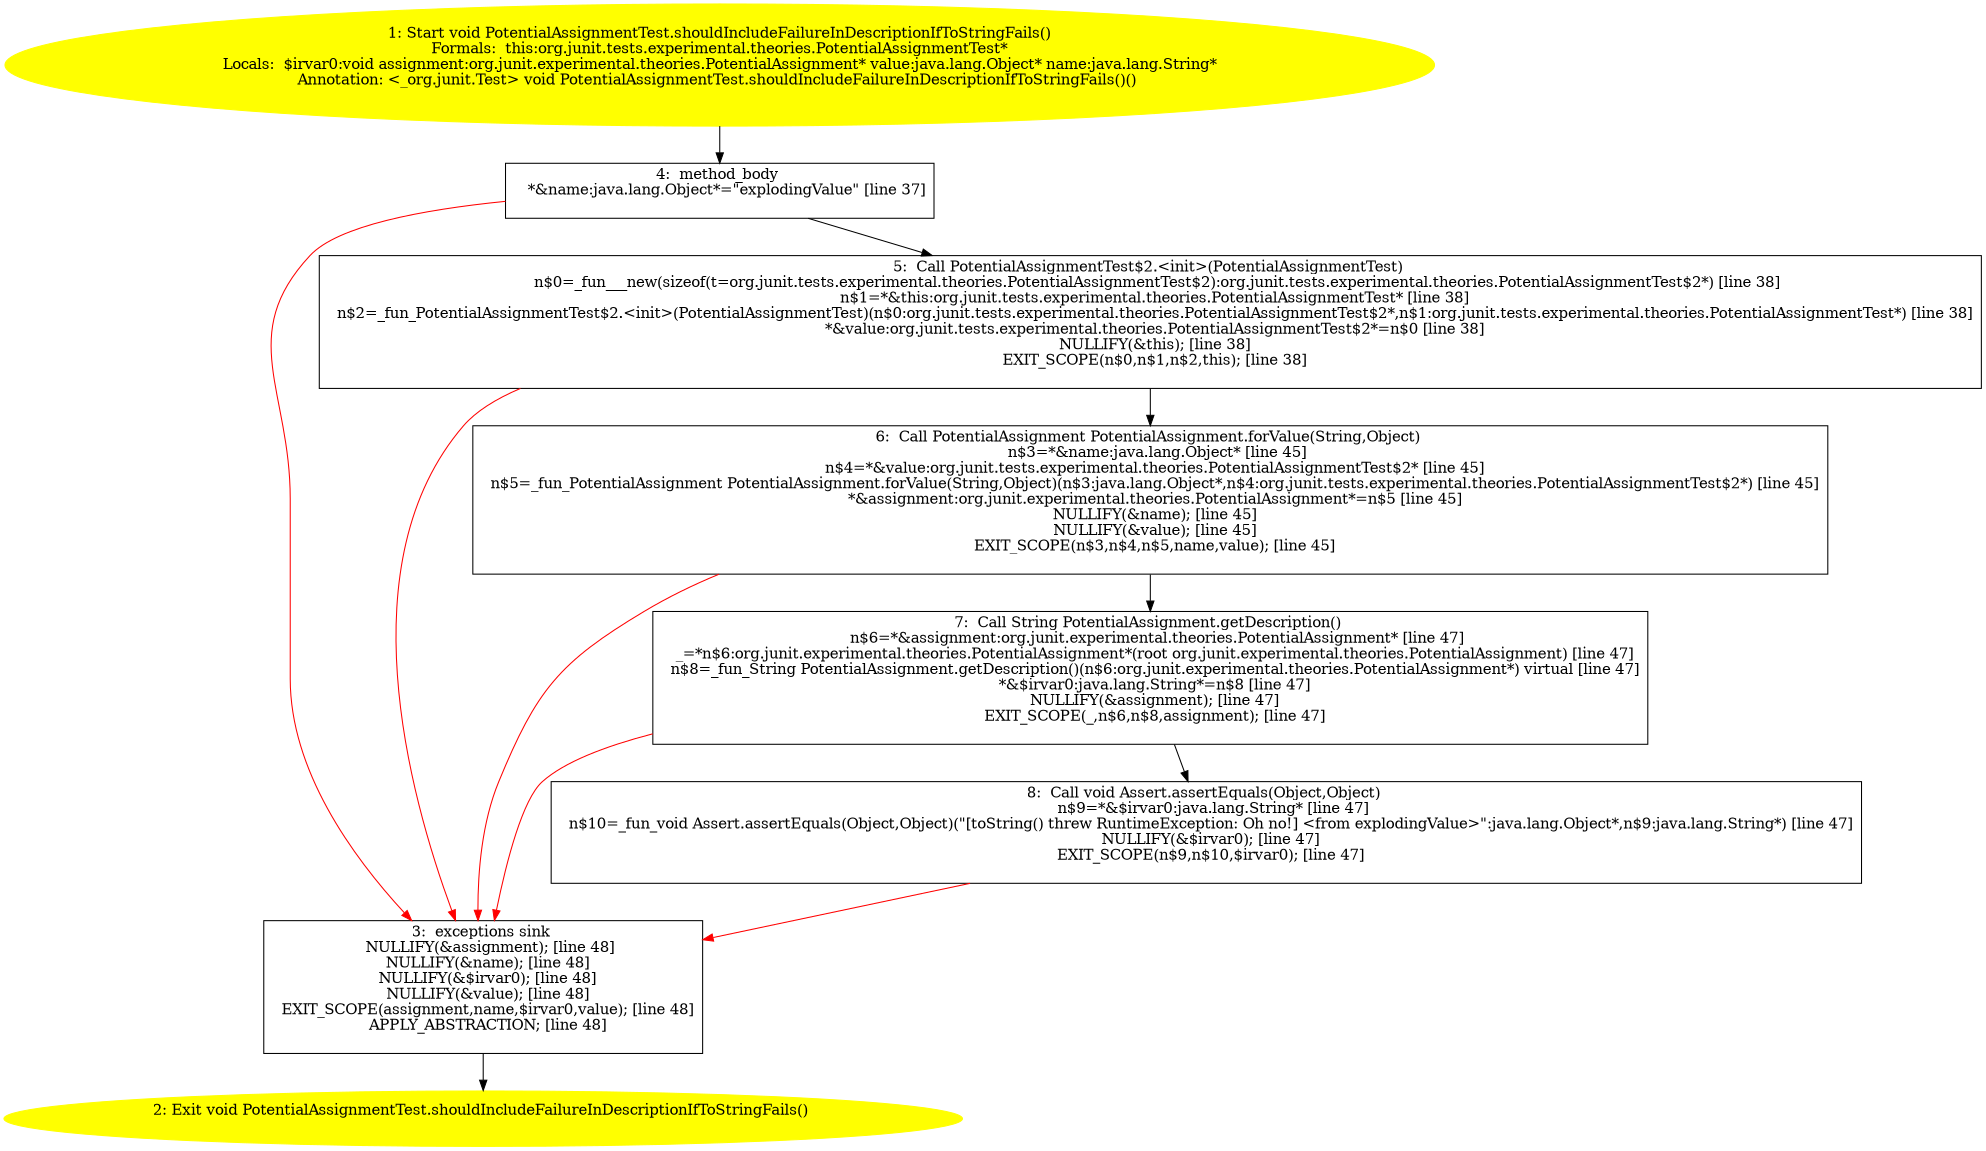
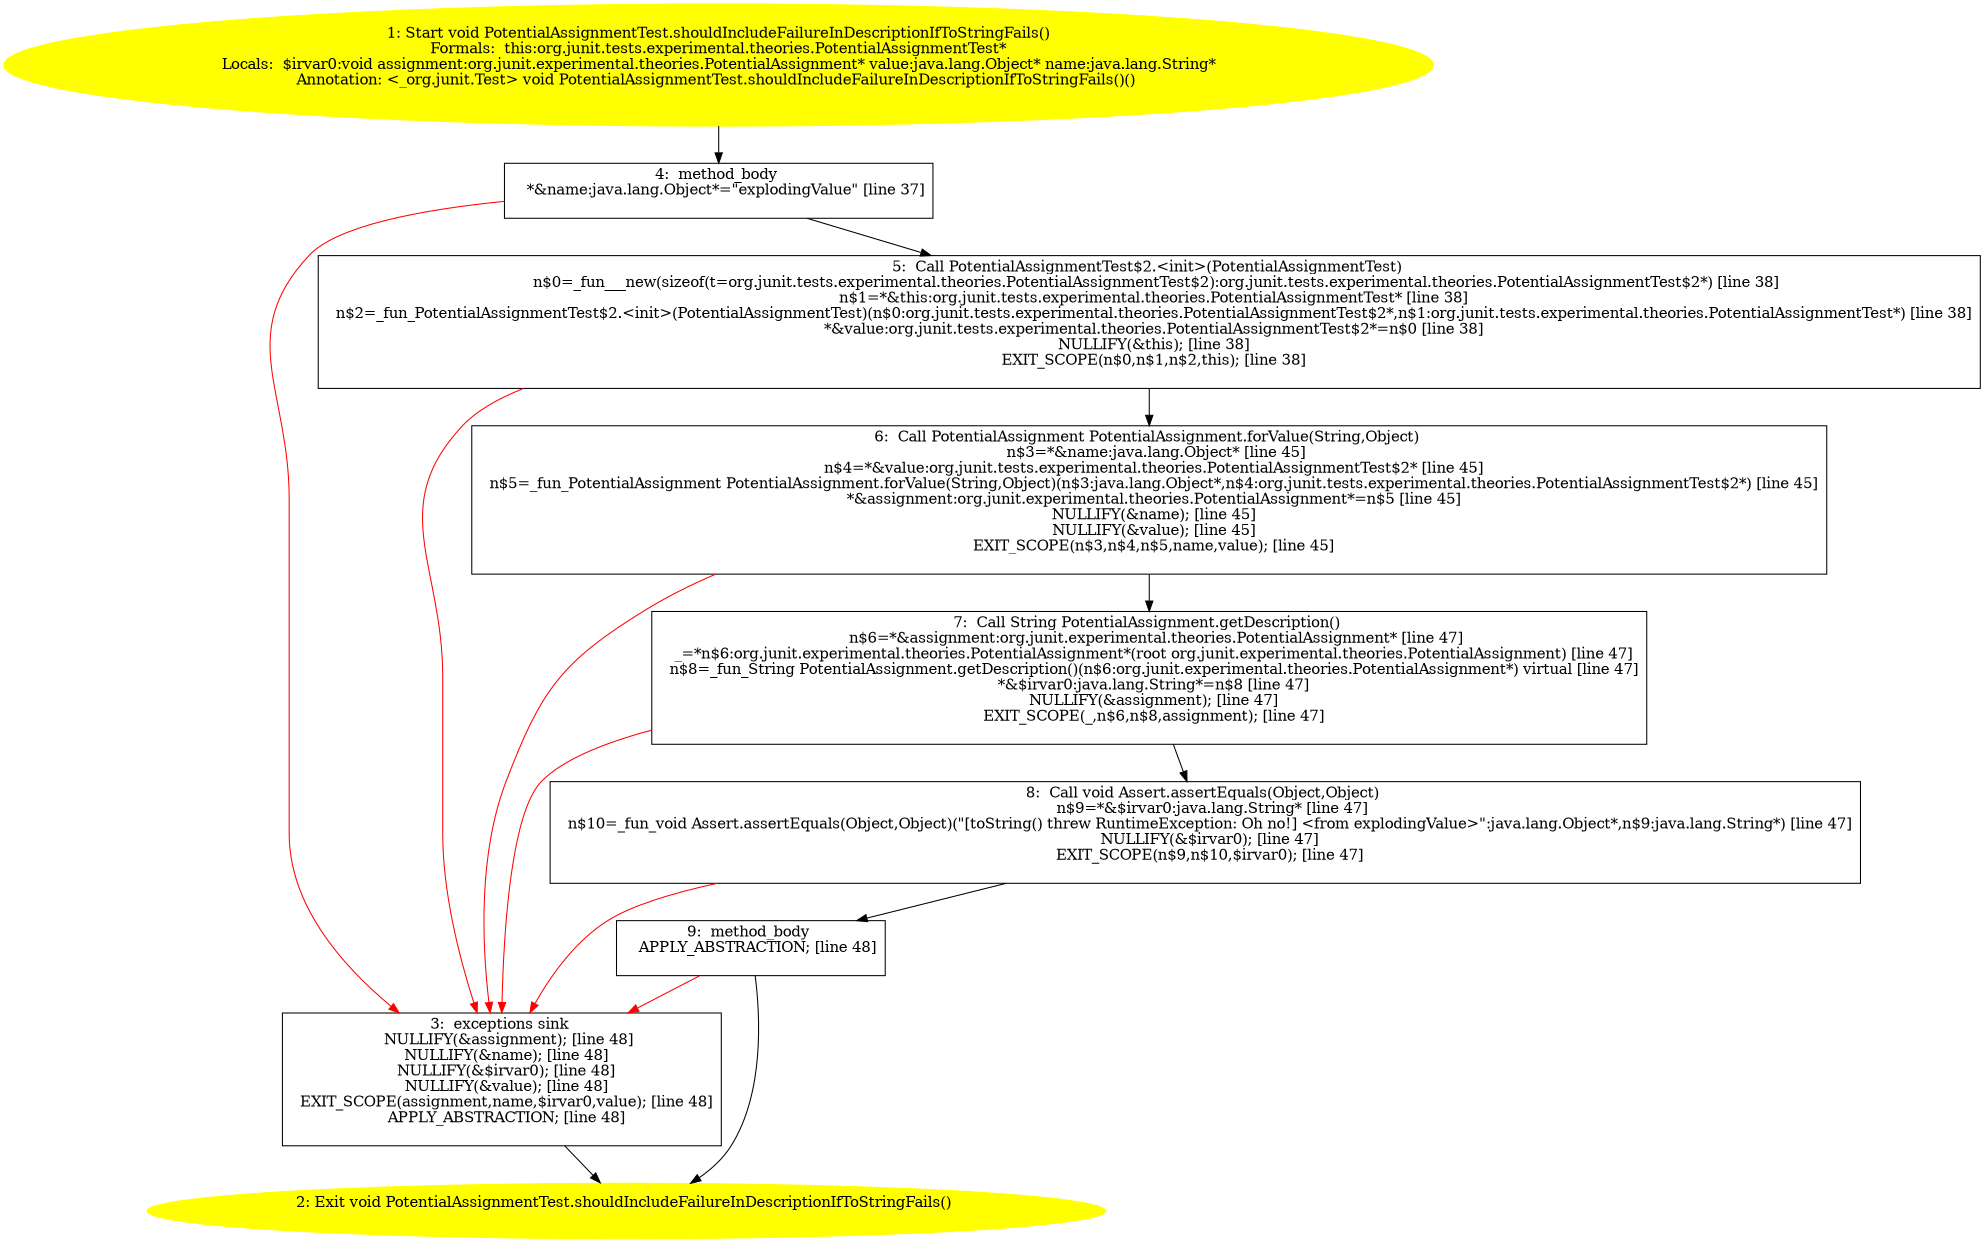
none -> (751, 948)
